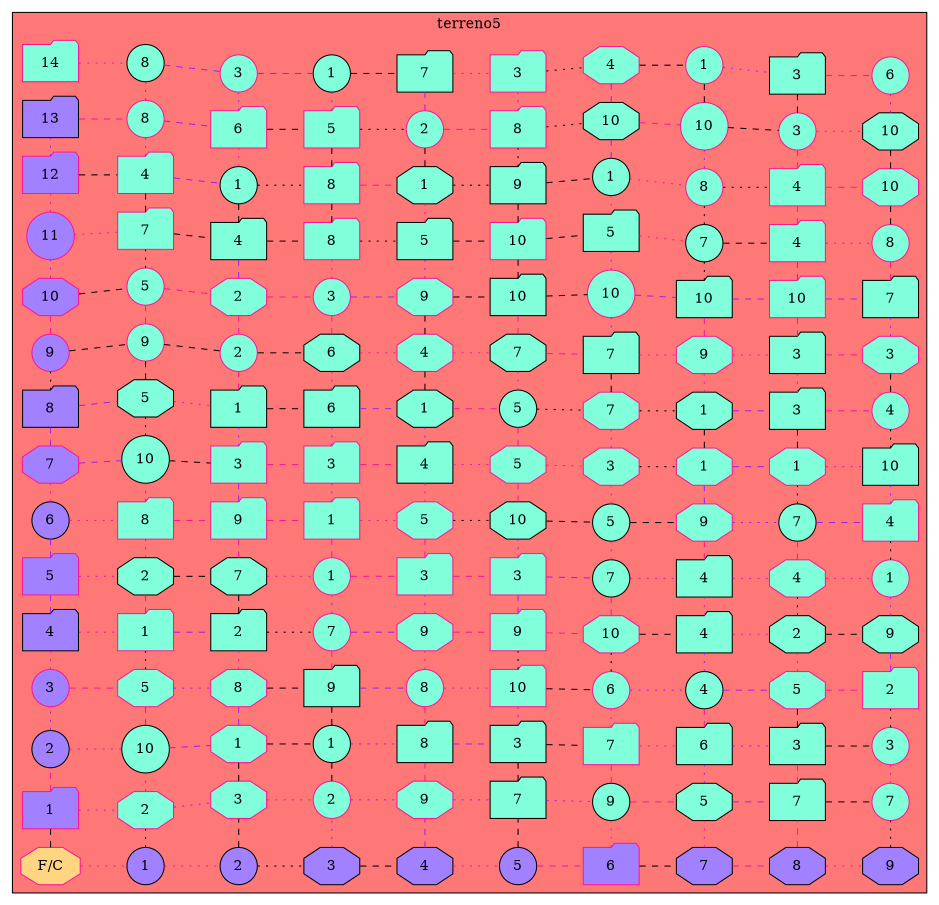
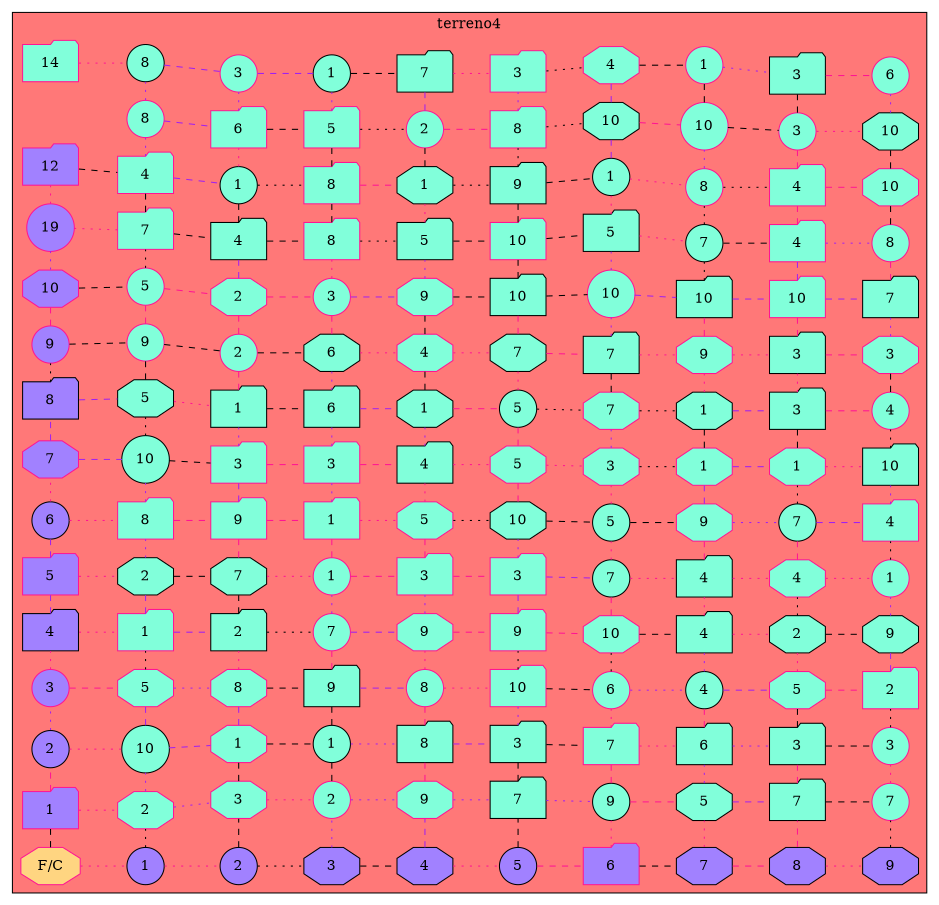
(470, 24) -> (470, 24)
(51, 119) -> none
(51, 236) -> (51, 228)
